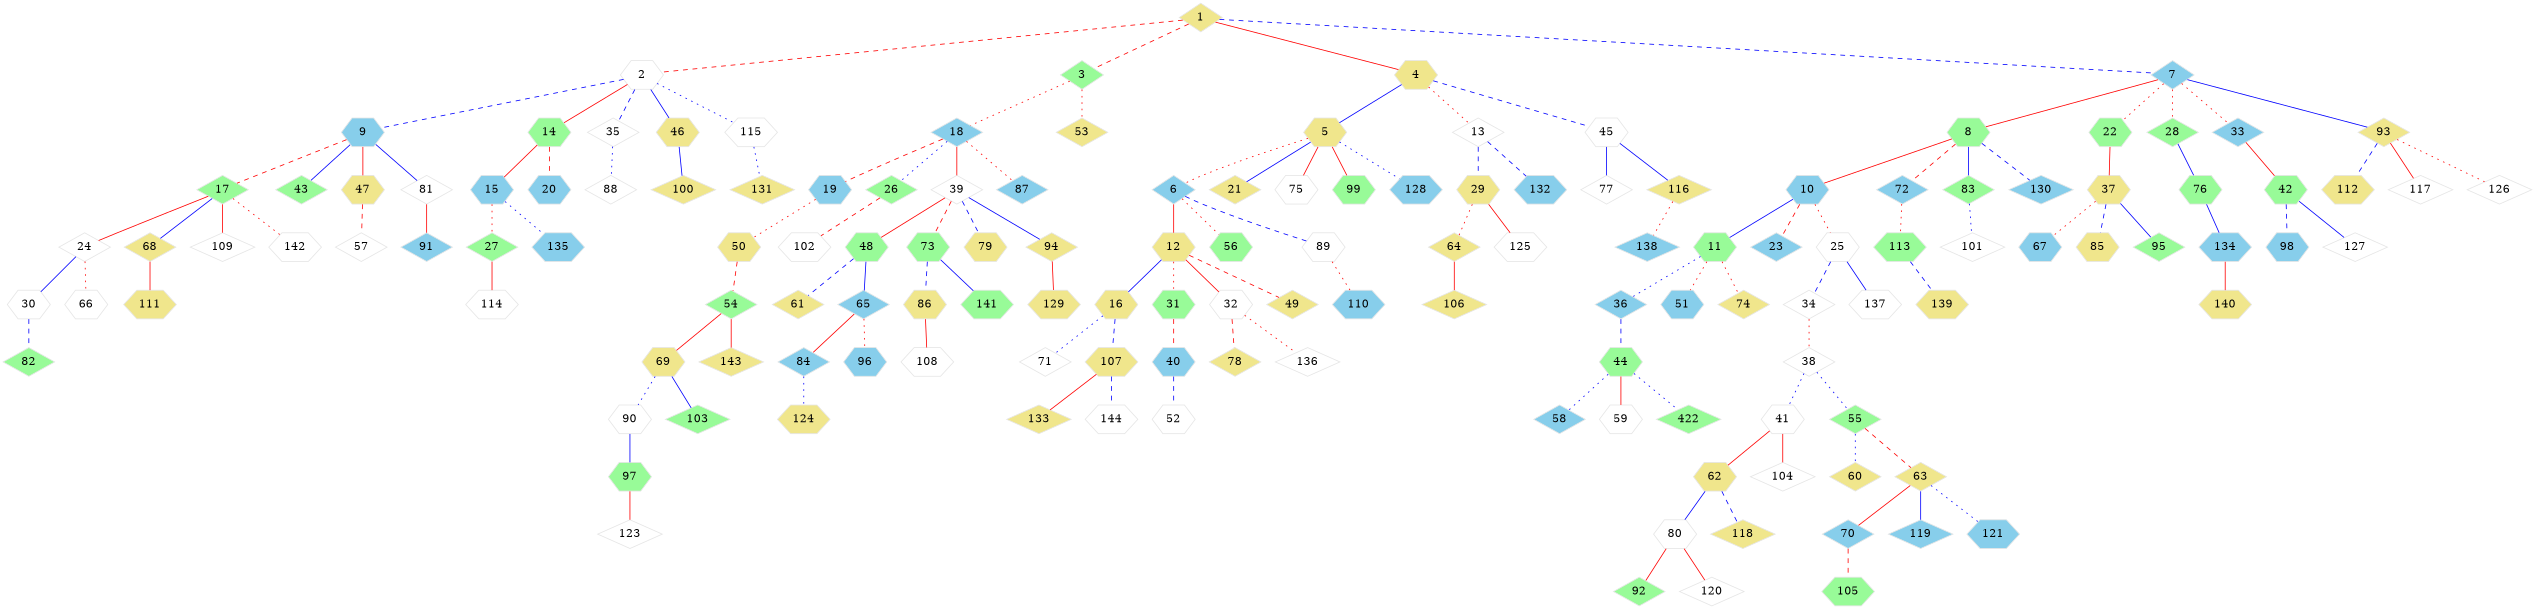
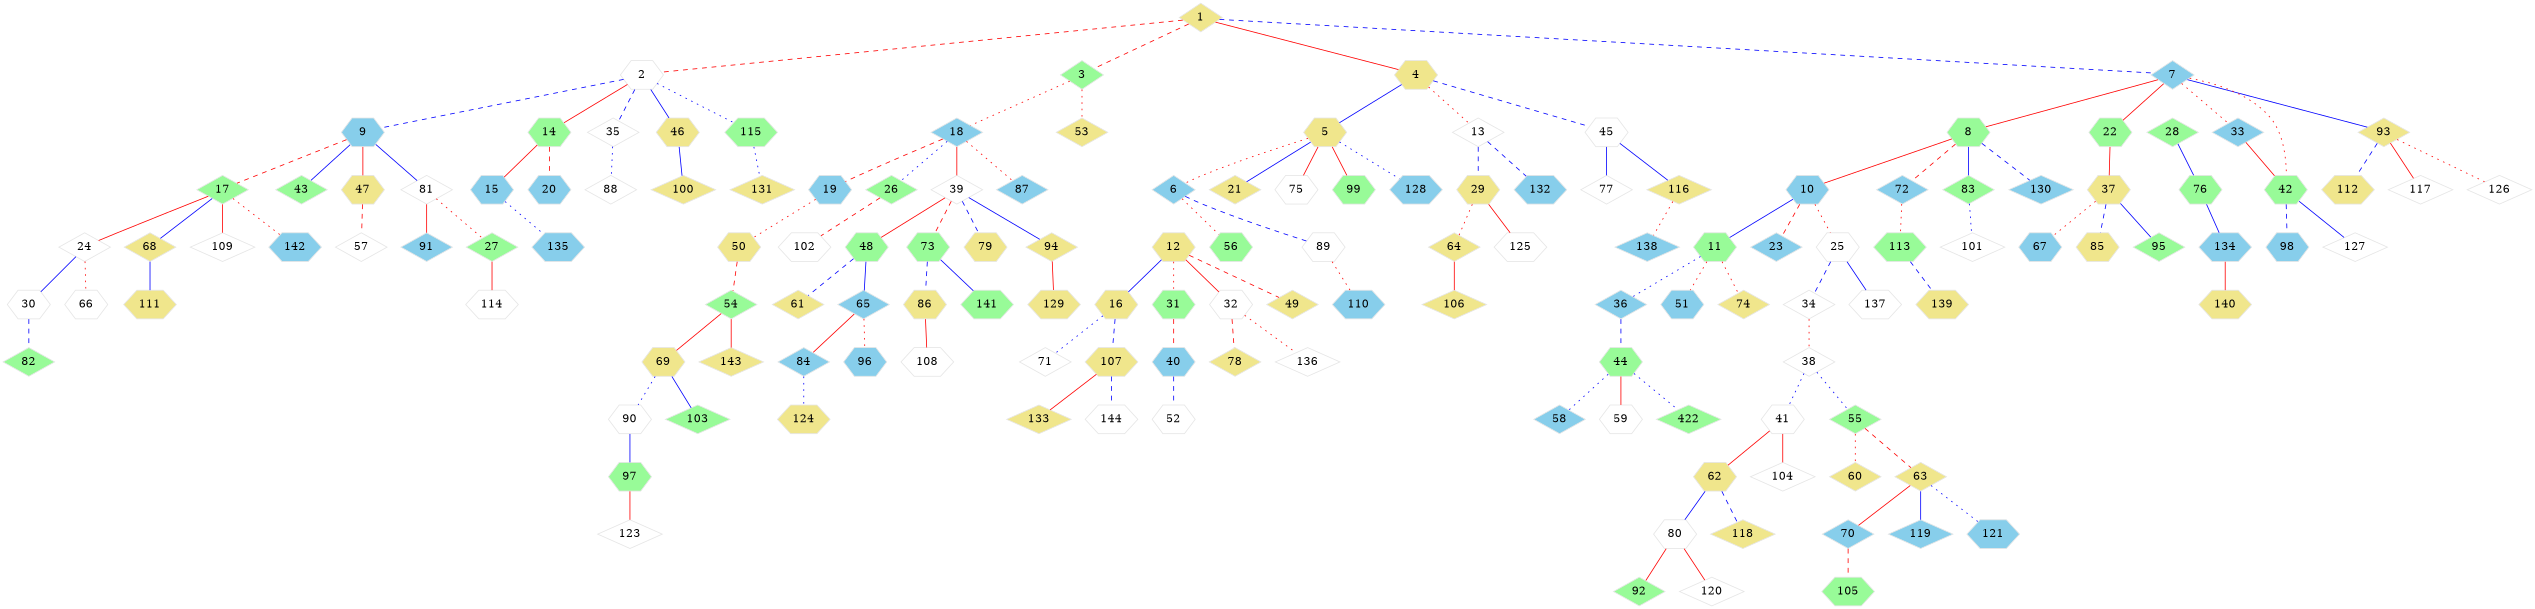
(2143, 102) -> (2143, 102)
(2173, 104) -> (2259, 107)
(751, 132) -> (751, 132)
(492, 219) -> (459, 218)
(1174, 219) -> none
(295, 247) -> (295, 247)
(150, 276) -> (150, 276)
(1855, 448) -> (1855, 448)
